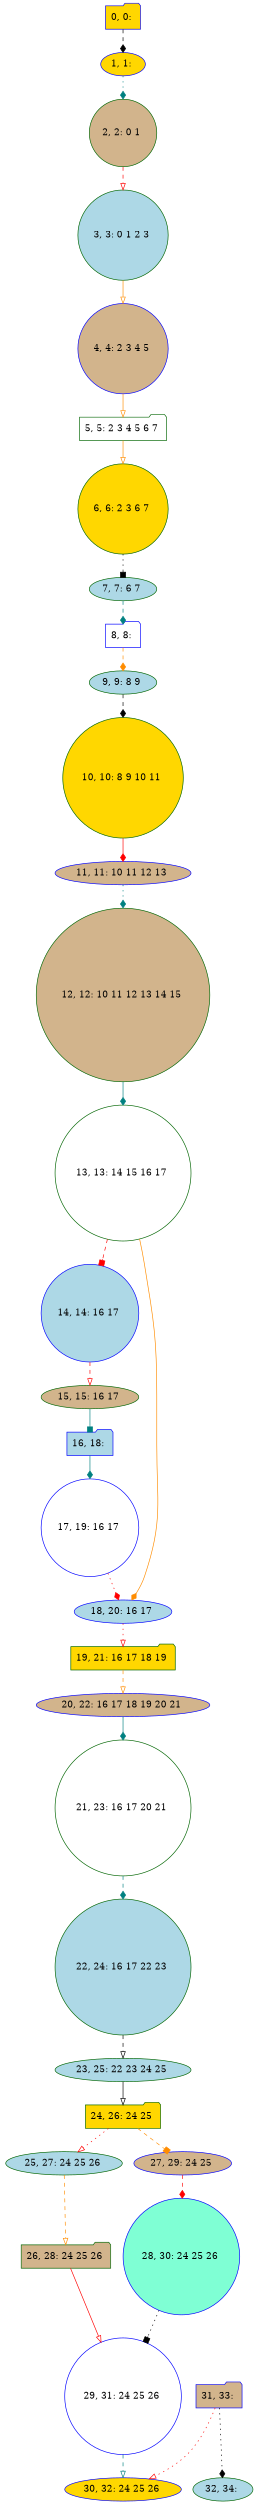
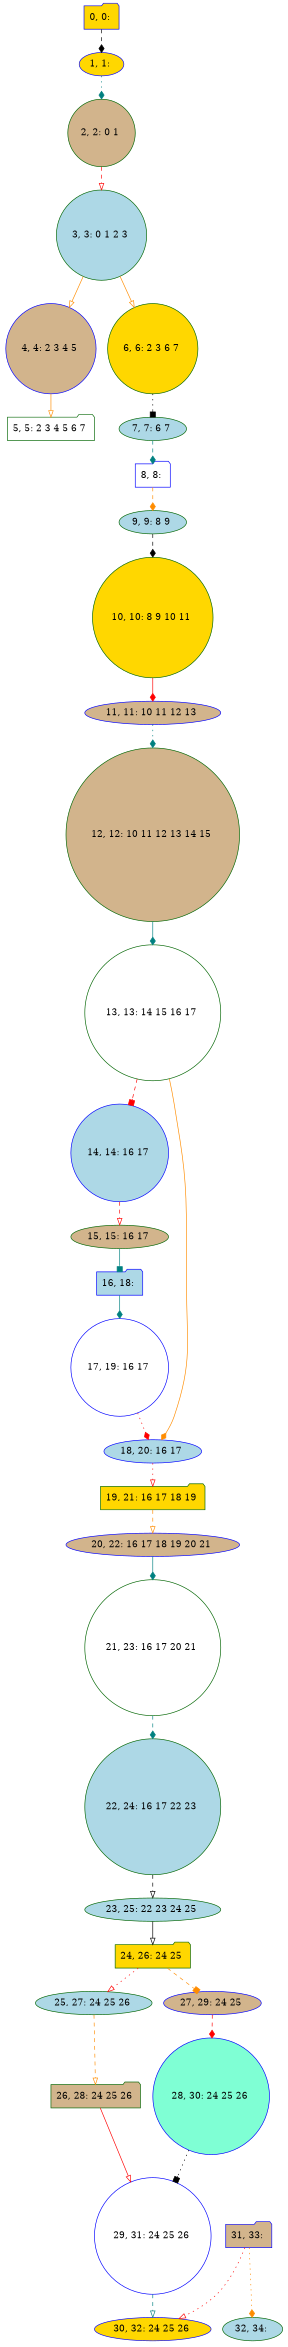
(123, 449) -> (126, 289)
(221, 2439) -> (251, 2279)
